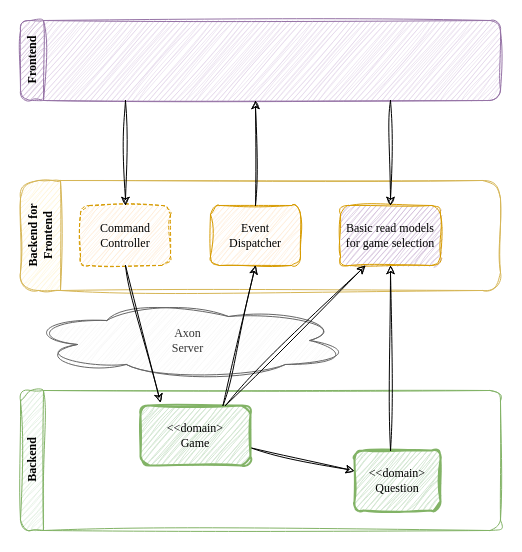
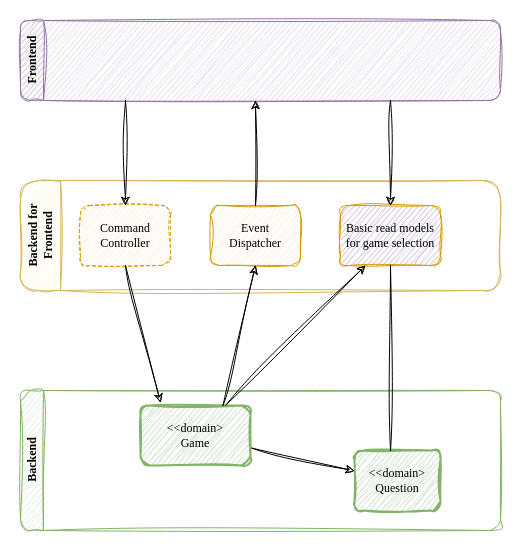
(391, 274) -> (391, 271)
(188, 341) -> none
